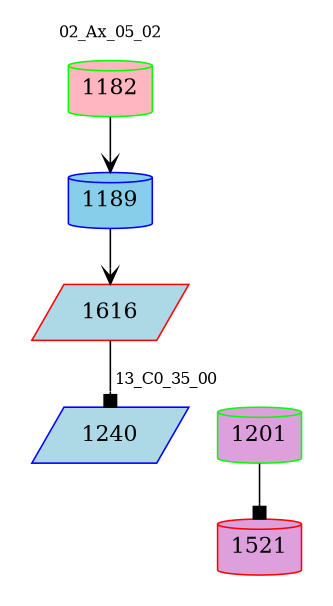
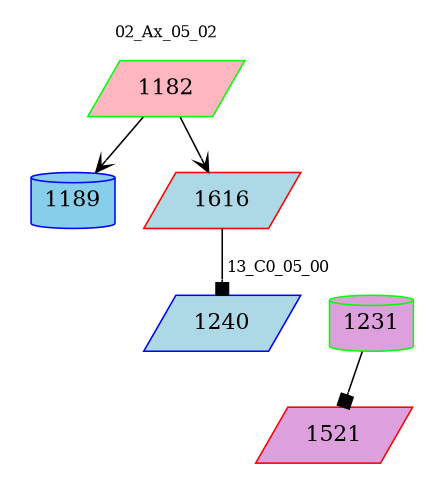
(110, 89) -> (166, 89)
(110, 249) -> (191, 138)
(166, 380) -> (278, 268)
(260, 435) -> (371, 323)
(260, 547) -> (334, 435)
